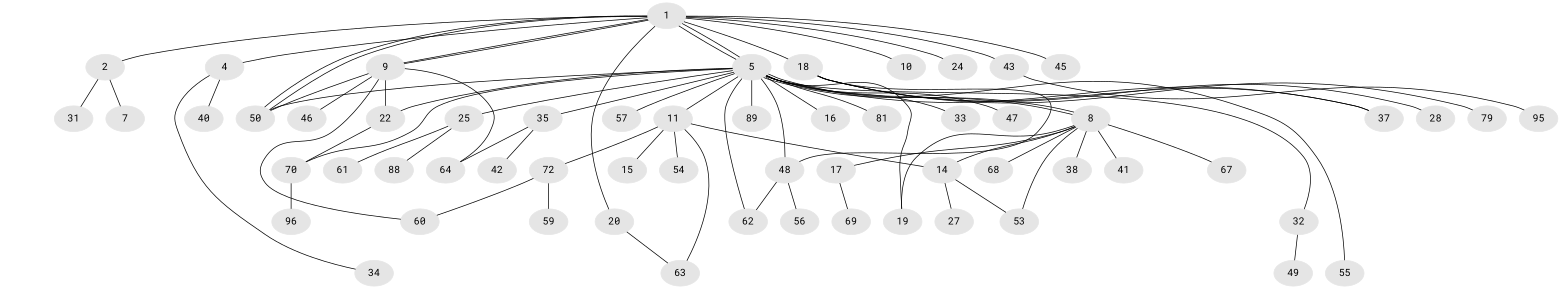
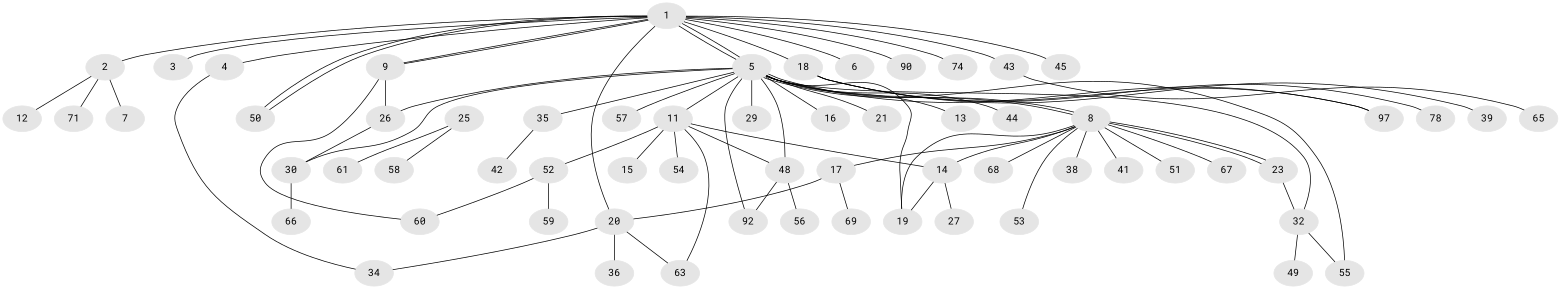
none -> (173, 67)
none -> (855, 67)
(906, 67) -> (906, 67)
(958, 67) -> (958, 67)
(500, 80) -> none
(613, 89) -> none
(319, 91) -> none
none -> (22, 119)
(74, 119) -> (74, 119)
(204, 119) -> none
(307, 119) -> none
(386, 119) -> (386, 119)
(752, 119) -> (752, 119)
(882, 119) -> (882, 119)
(961, 119) -> (961, 119)
(1012, 119) -> (1012, 119)
(1384, 119) -> (1384, 119)
(1436, 119) -> (1436, 119)
(1487, 119) -> (1487, 119)
(1539, 119) -> (1539, 119)
(1044, 121) -> (733, 146)
(291, 170) -> (291, 170)
(394, 170) -> (394, 170)
(446, 170) -> none
(549, 170) -> (549, 170)
none -> (1175, 170)
none -> (1278, 170)
(981, 196) -> (922, 196)
none -> (729, 204)
(291, 222) -> (291, 222)
(748, 222) -> (748, 222)
none -> (1322, 247)
none -> (496, 252)
none -> (614, 273)
